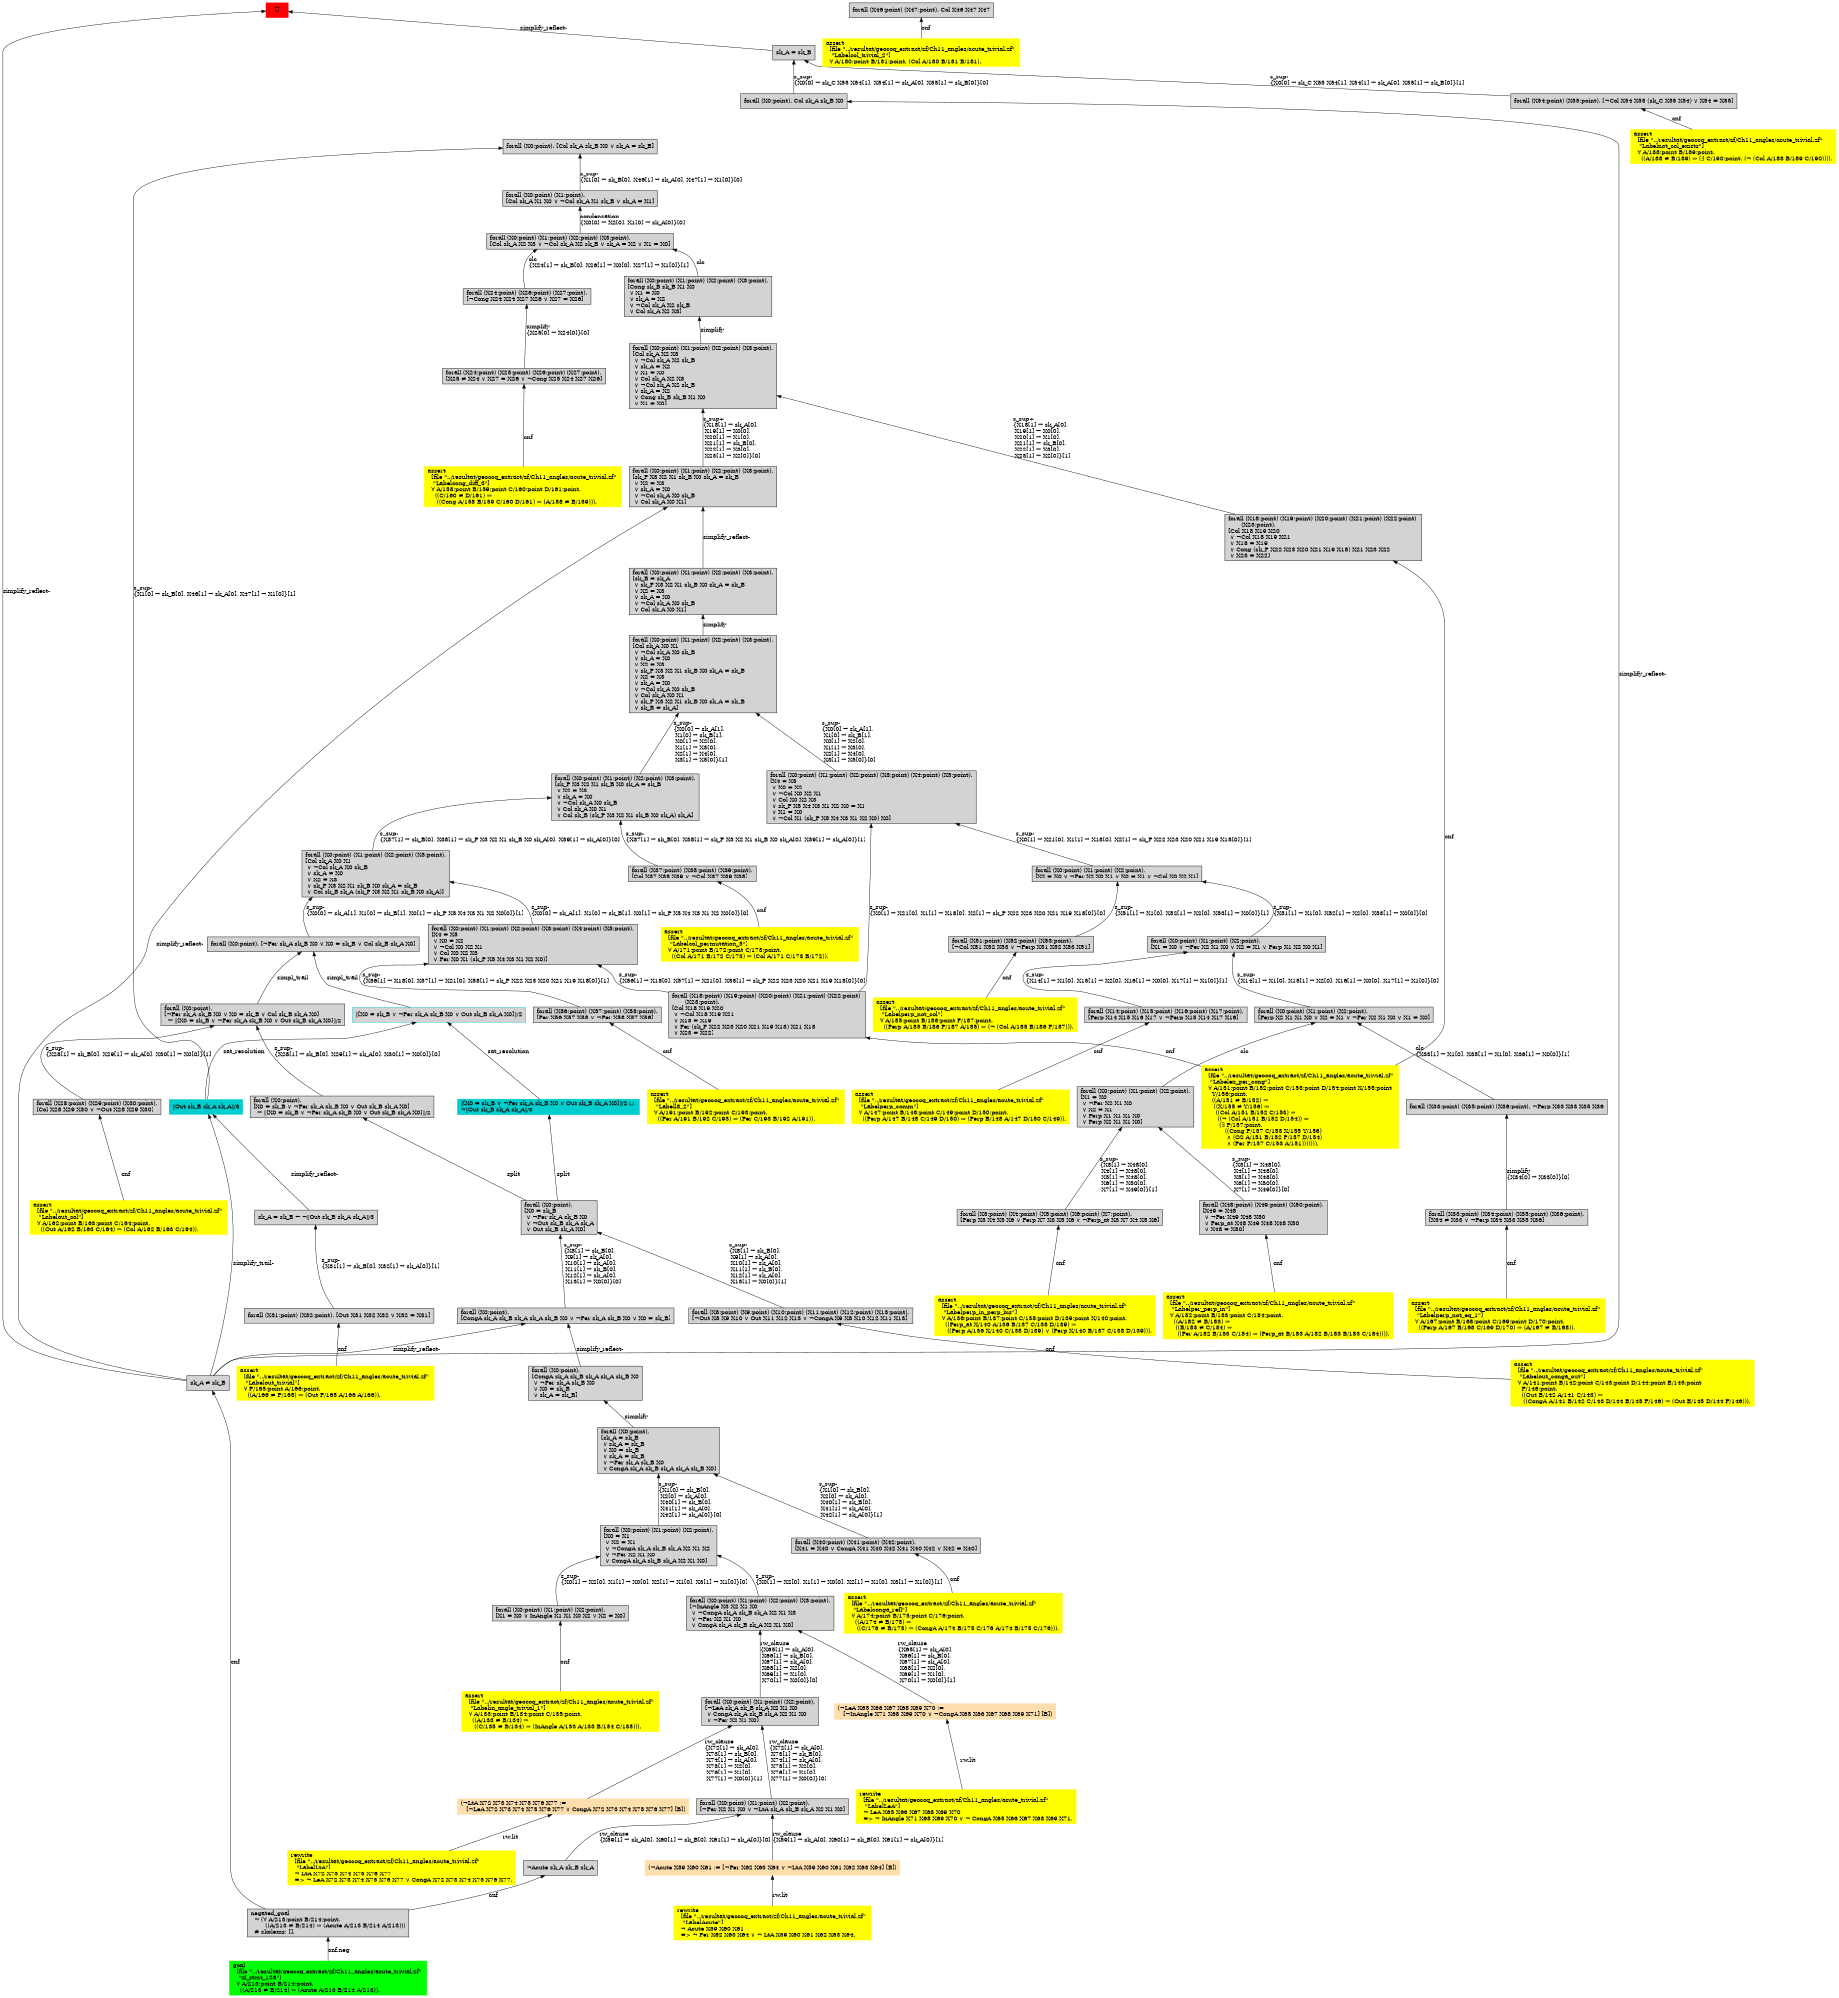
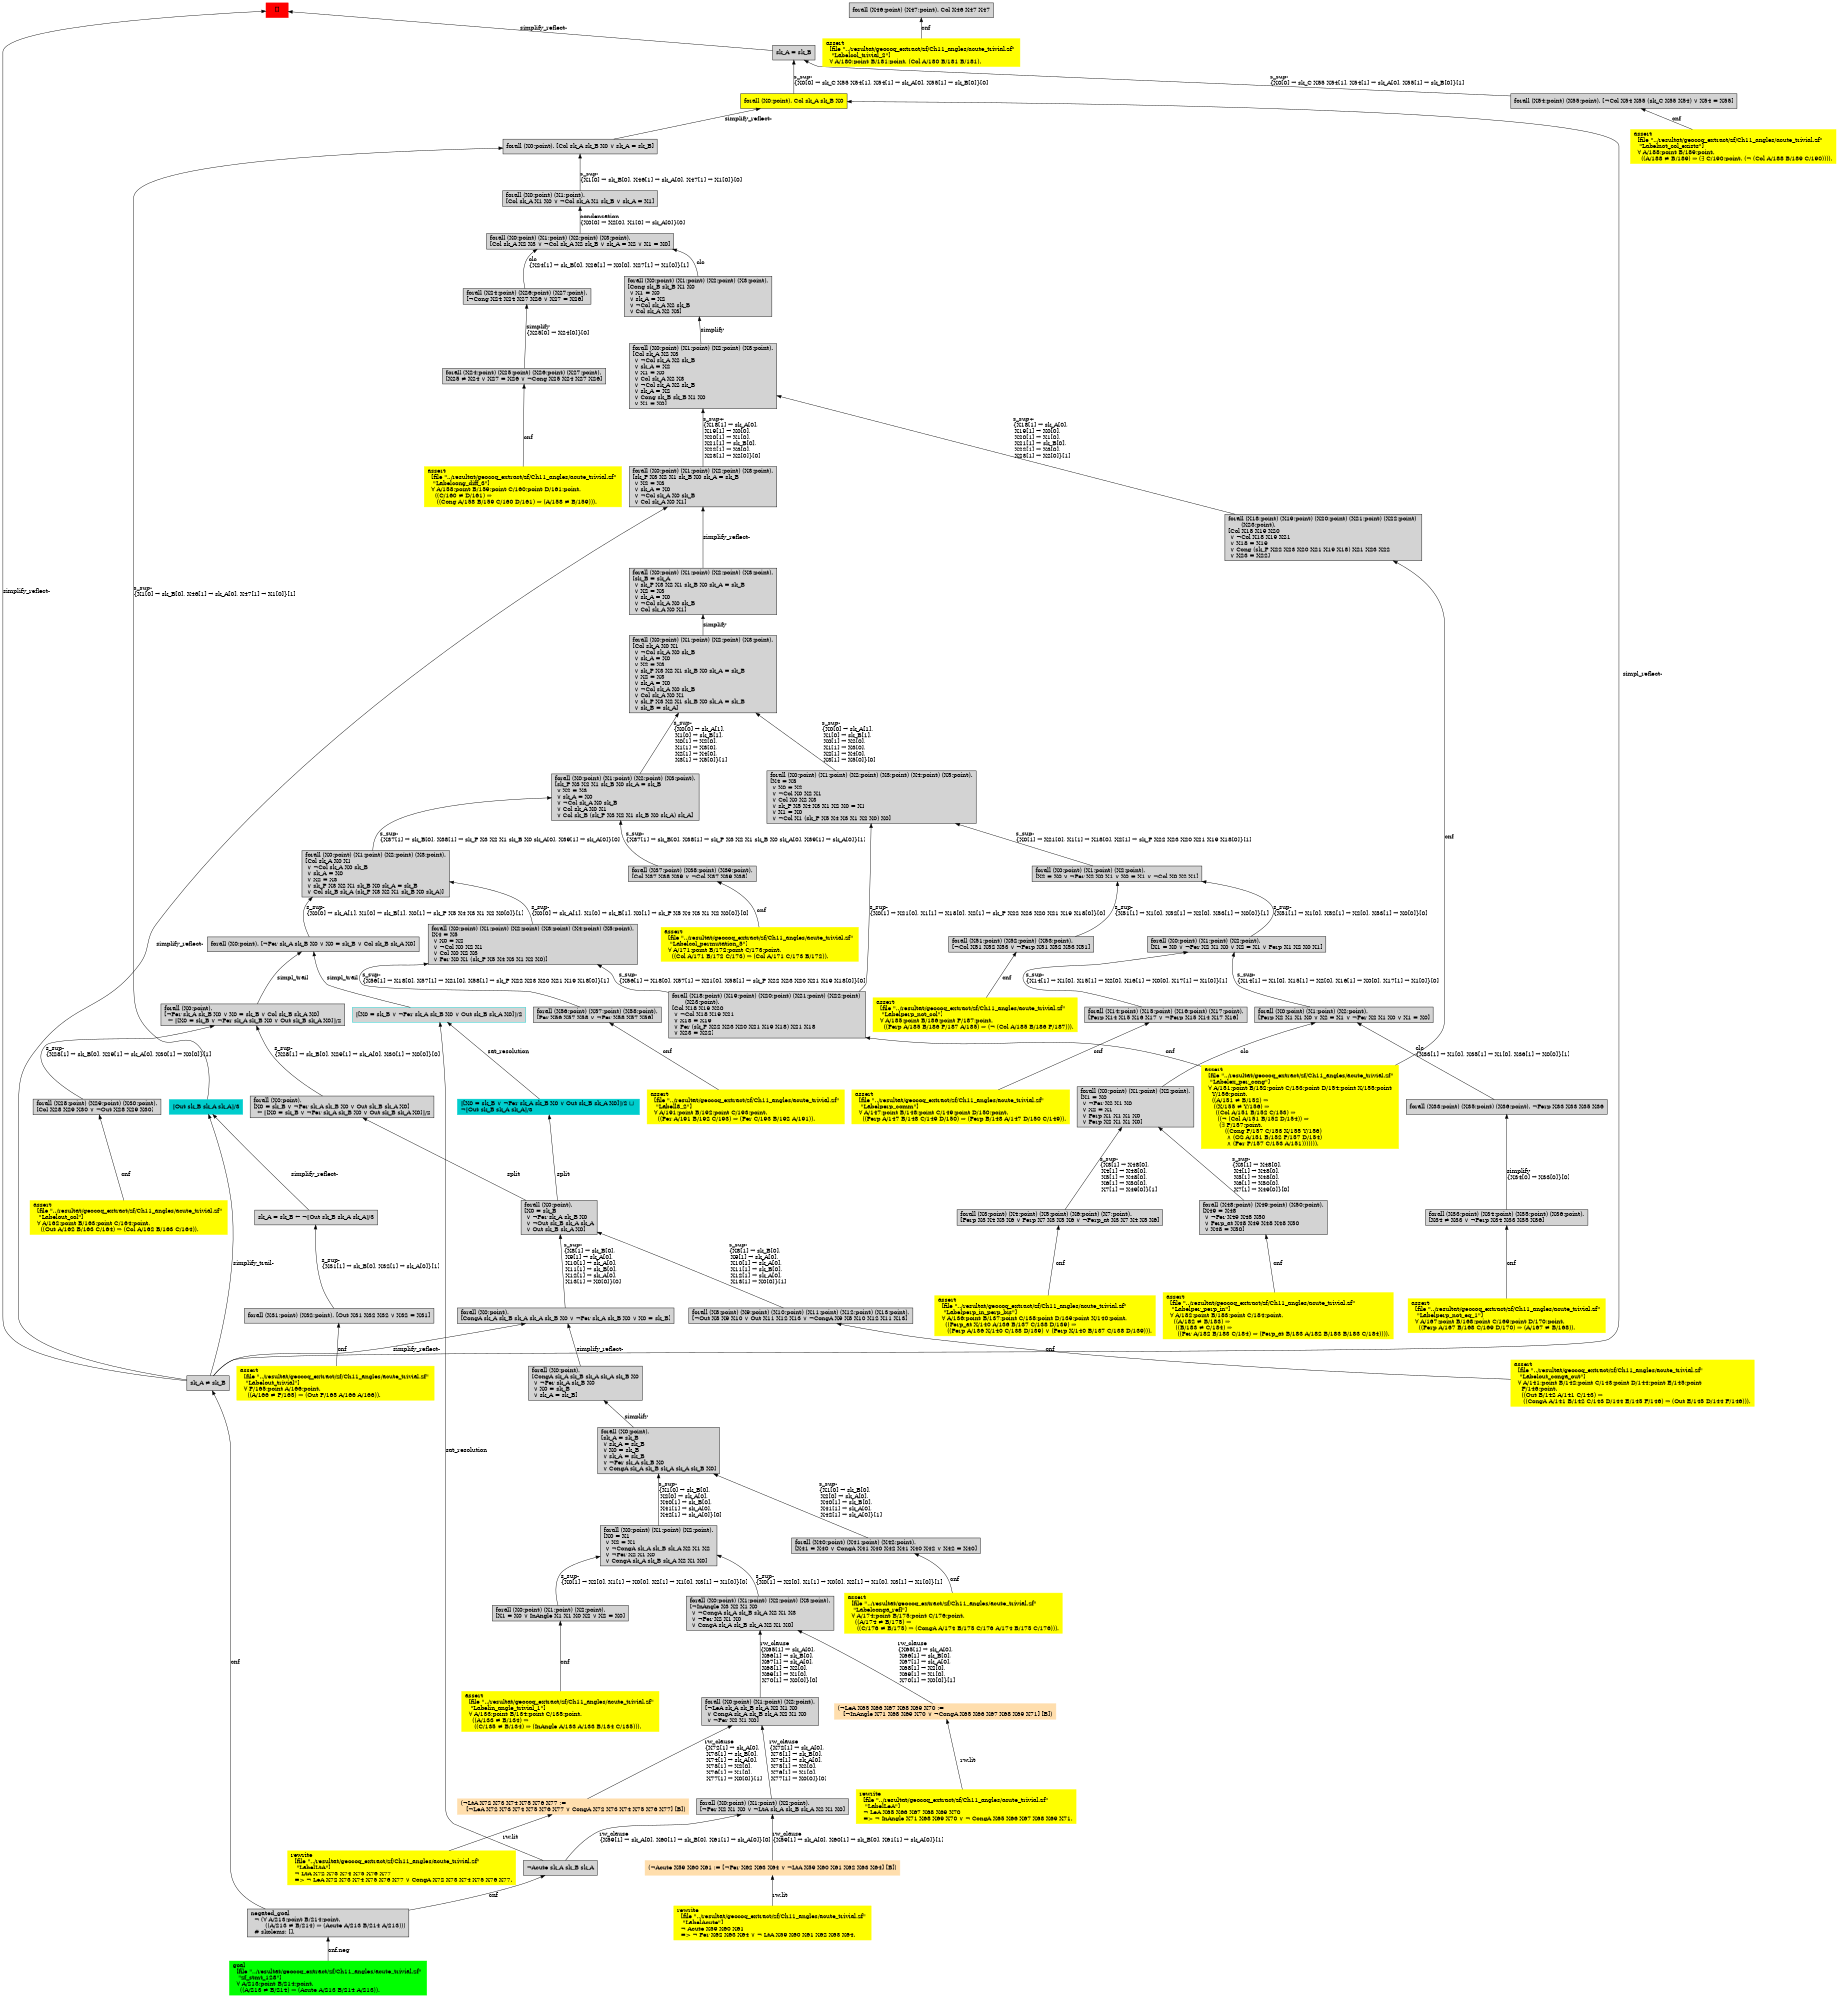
(794, 101) -> (794, 101)
none -> (685, 124)
(1643, 674) -> (1643, 674)
(289, 1039) -> (446, 1475)
